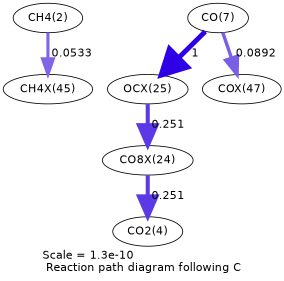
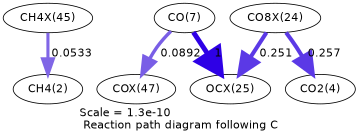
(48, 46) -> (48, 46)
(148, 115) -> (258, 45)
(167, 196) -> (323, 54)
